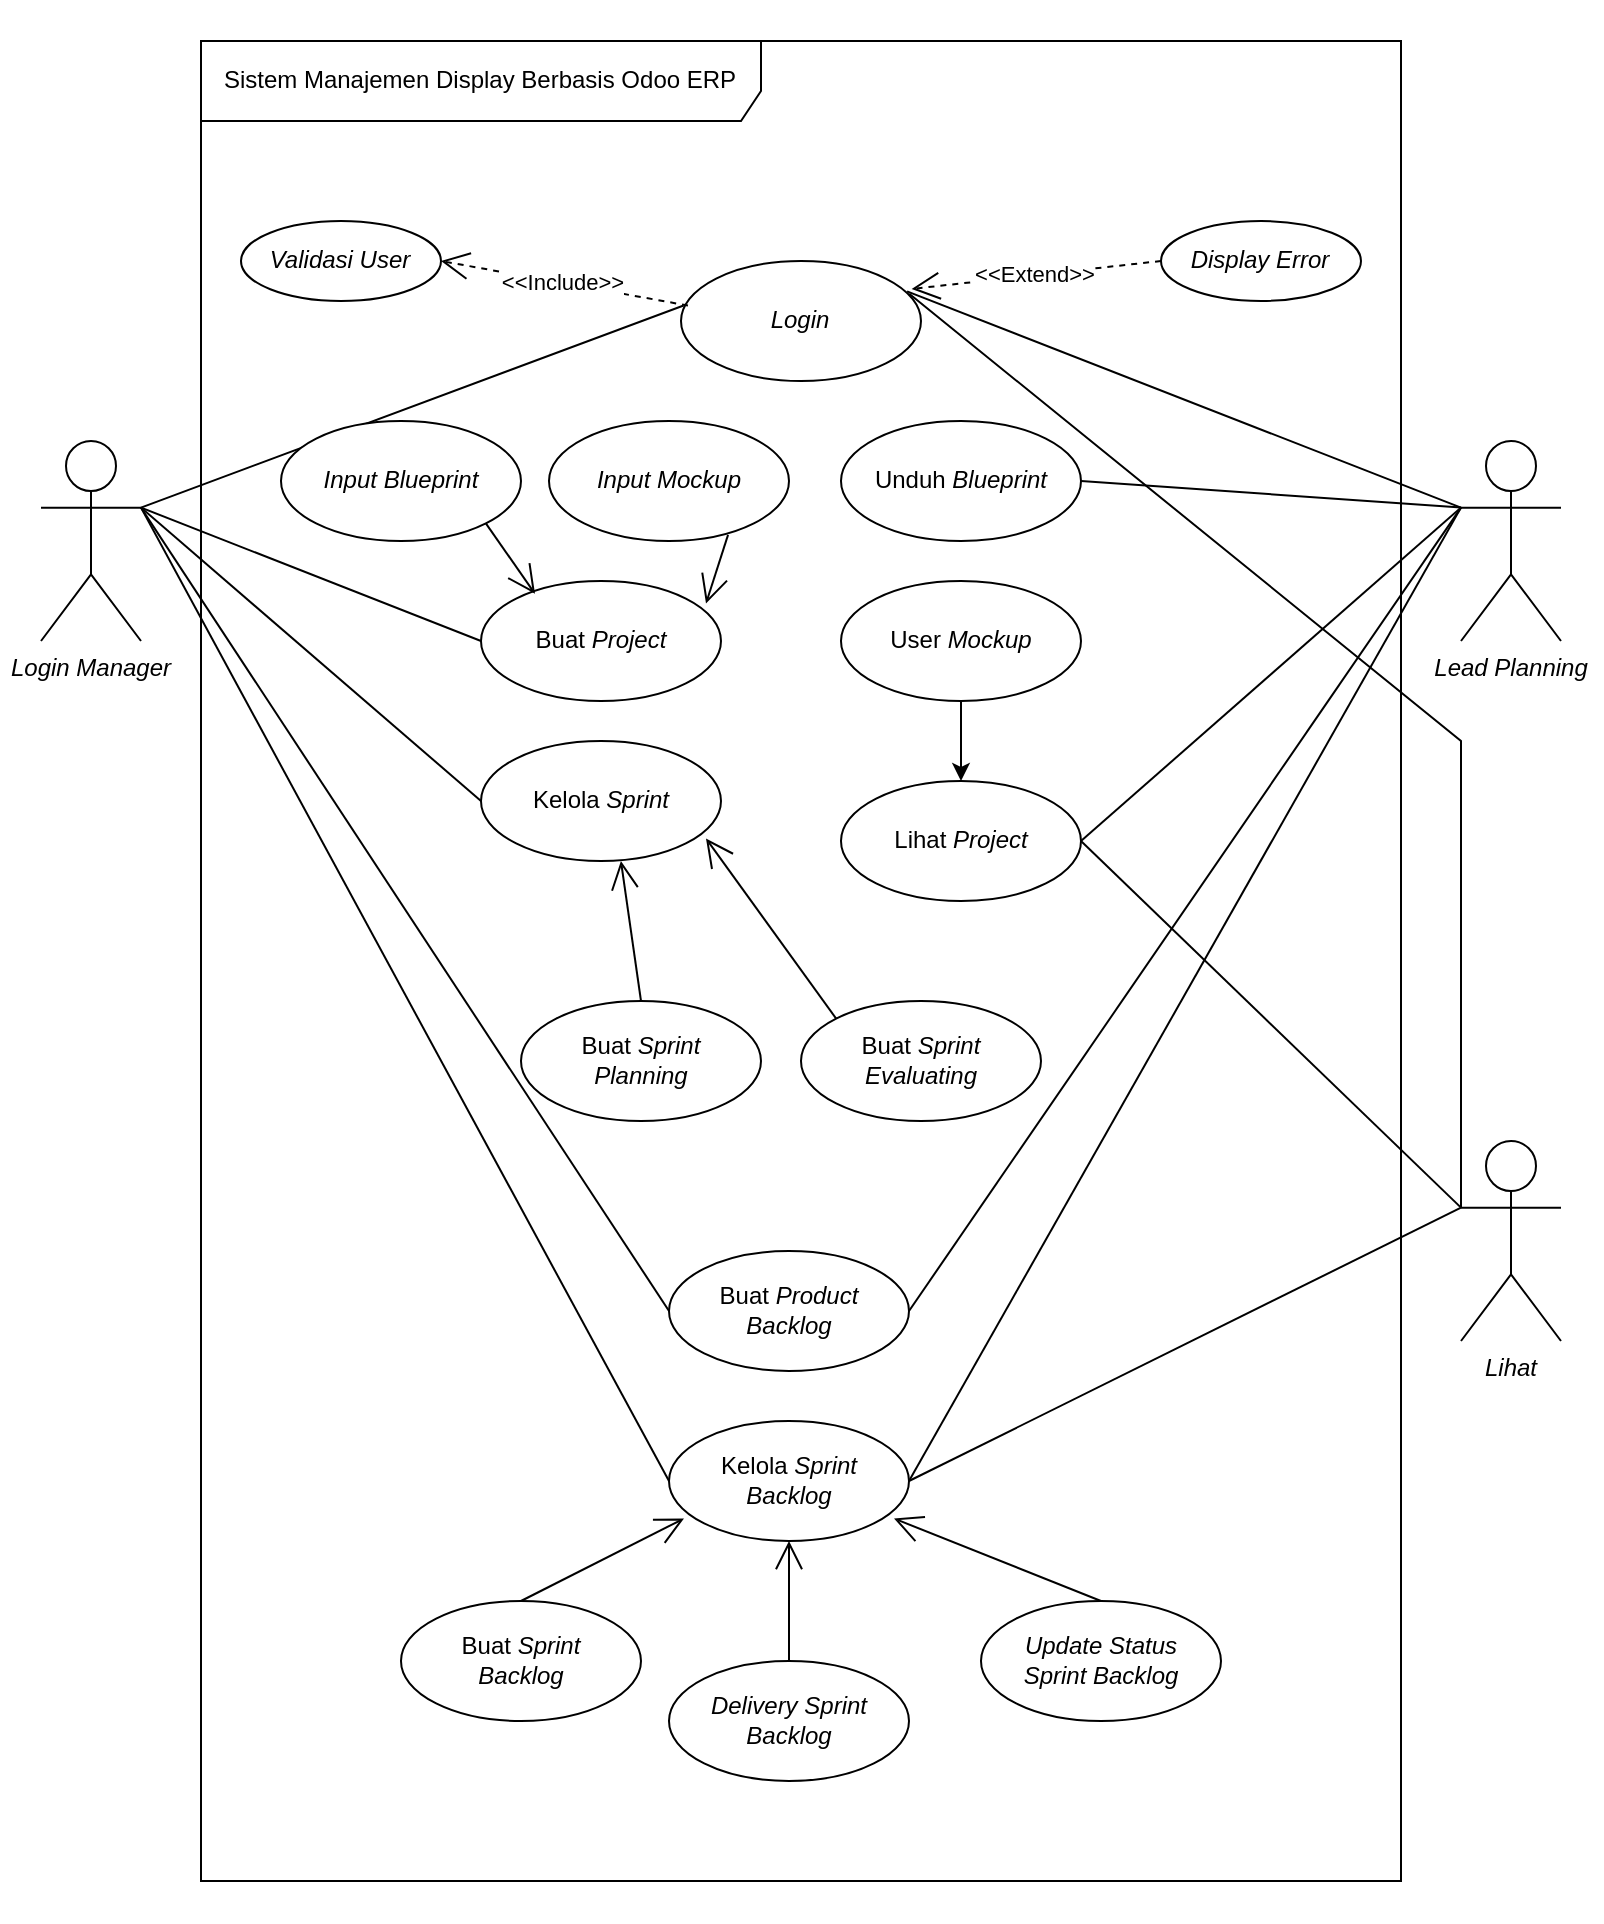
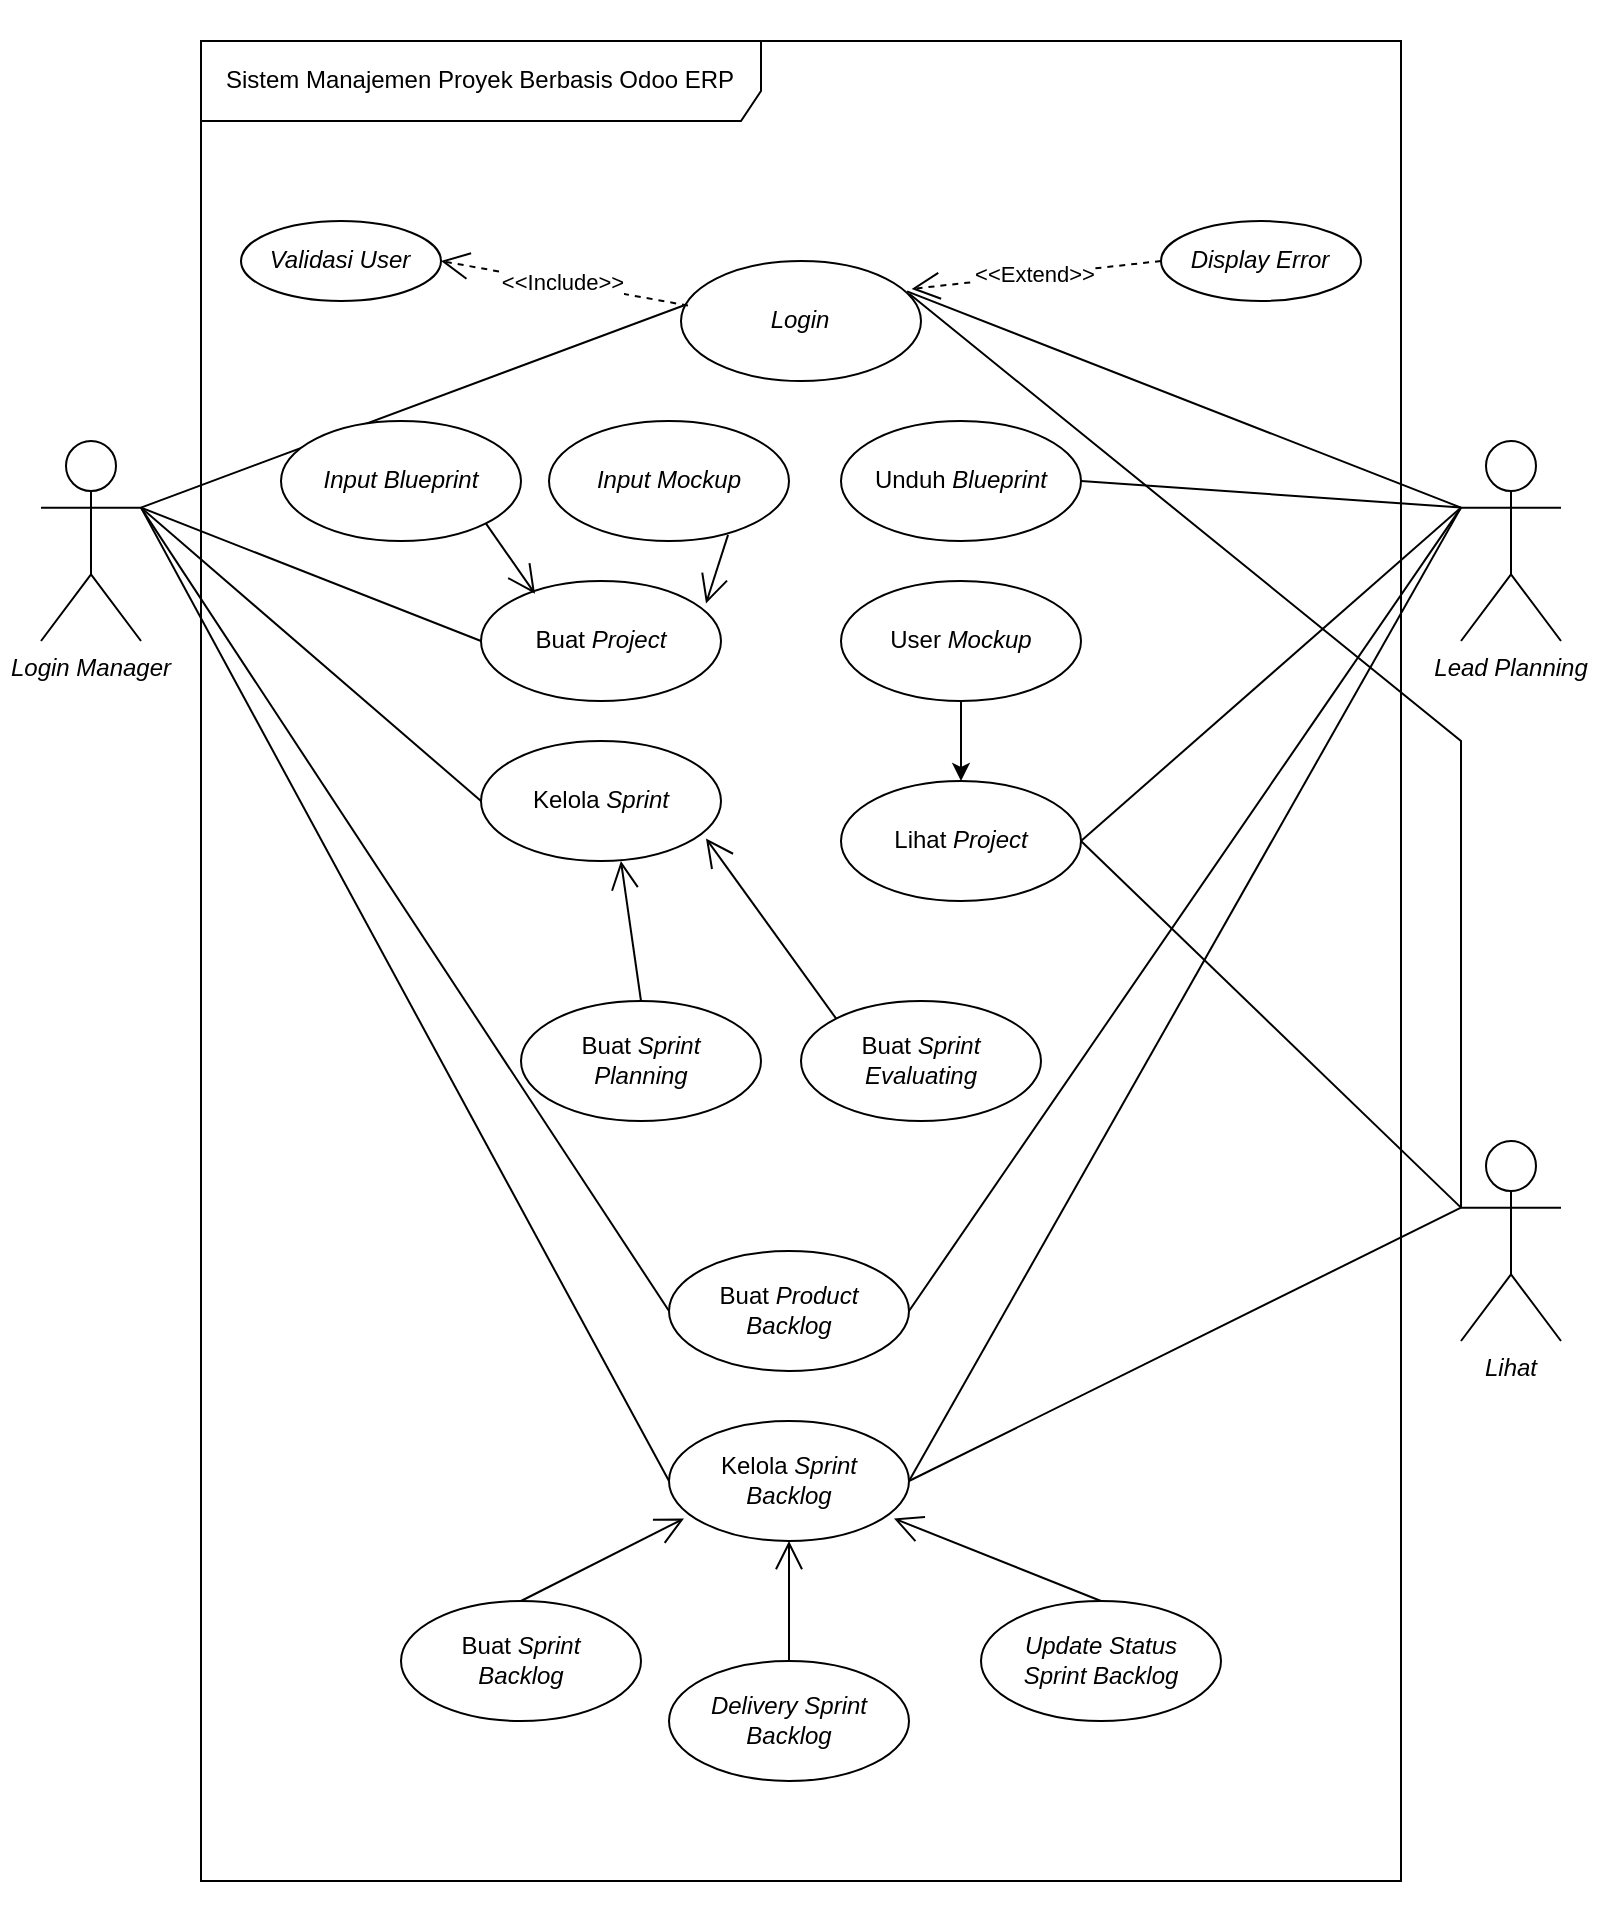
(481, 81) -> (481, 81)
